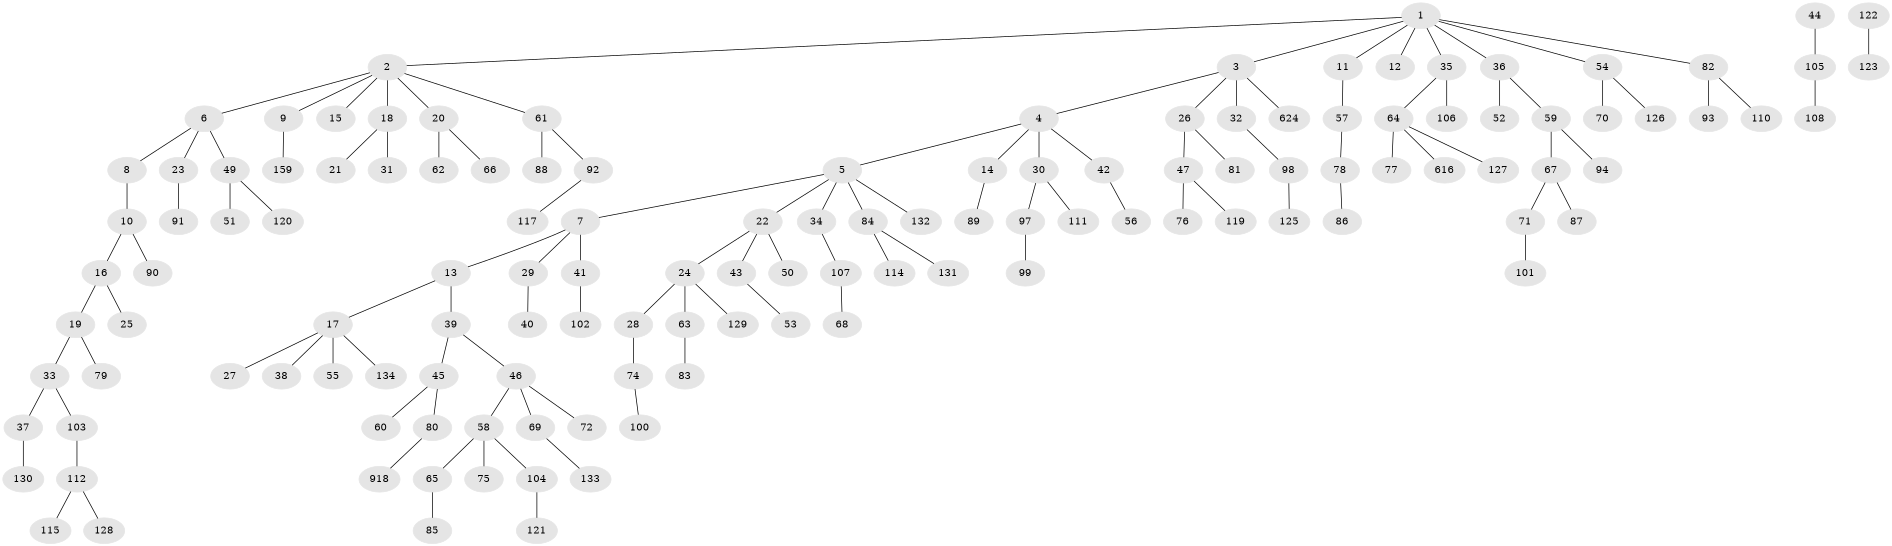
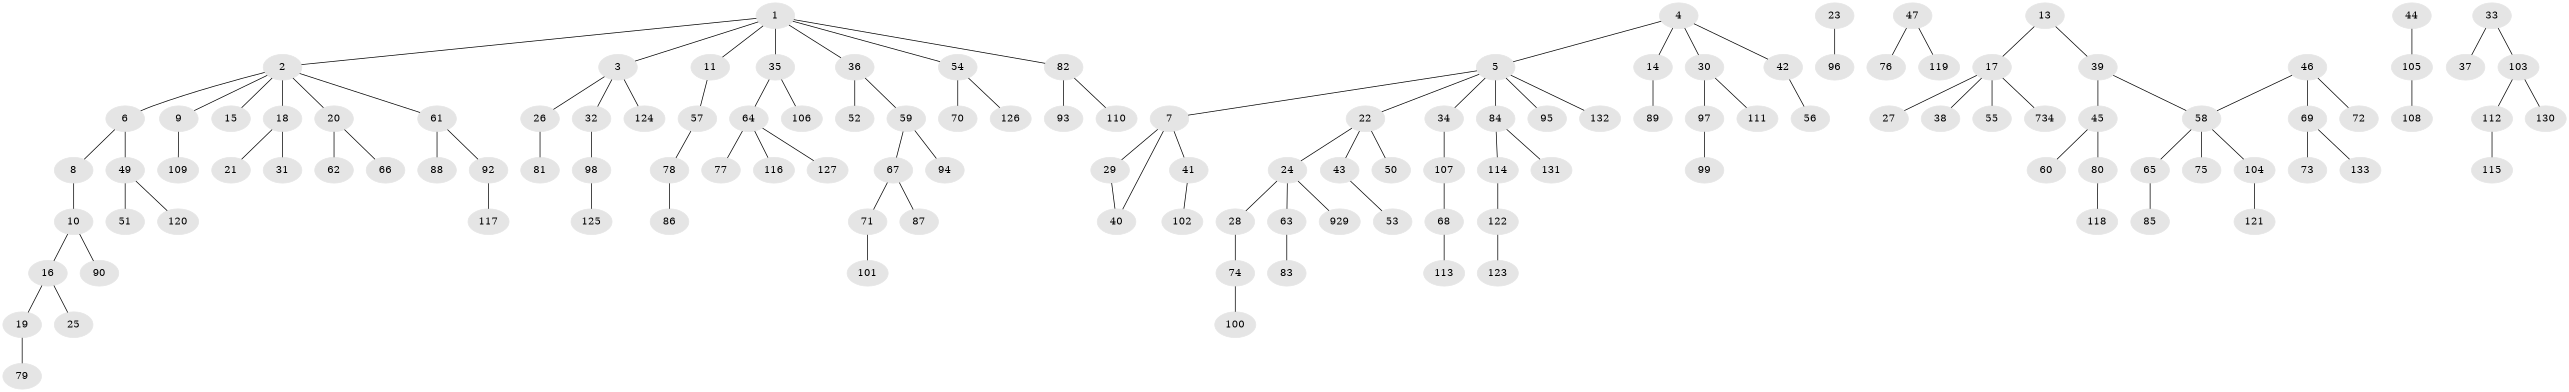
(1395, 67) -> none
(1138, 93) -> none
(1289, 119) -> (644, 119)
none -> (1547, 119)
(191, 145) -> none
(1184, 145) -> none
(283, 170) -> (178, 170)
(1445, 170) -> (774, 170)
none -> (2307, 170)
none -> (1498, 196)
(179, 222) -> (1835, 67)
(517, 249) -> (1143, 170)
none -> (1444, 273)
(738, 325) -> (1340, 222)
(63, 351) -> none
(484, 351) -> (2150, 93)
(386, 376) -> (2045, 119)
(23, 454) -> (2532, 93)
(380, 479) -> (2097, 222)
(104, 531) -> none
